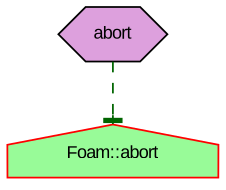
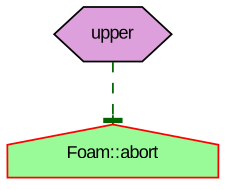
(113, 34) -> (113, 34)
